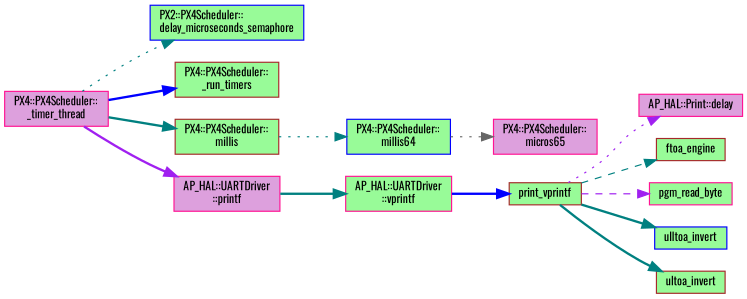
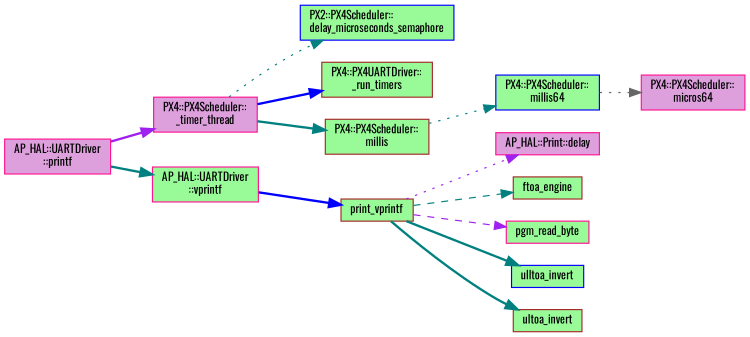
(227, 80) -> (377, 80)
(545, 137) -> (693, 93)
(124, 151) -> (127, 137)
